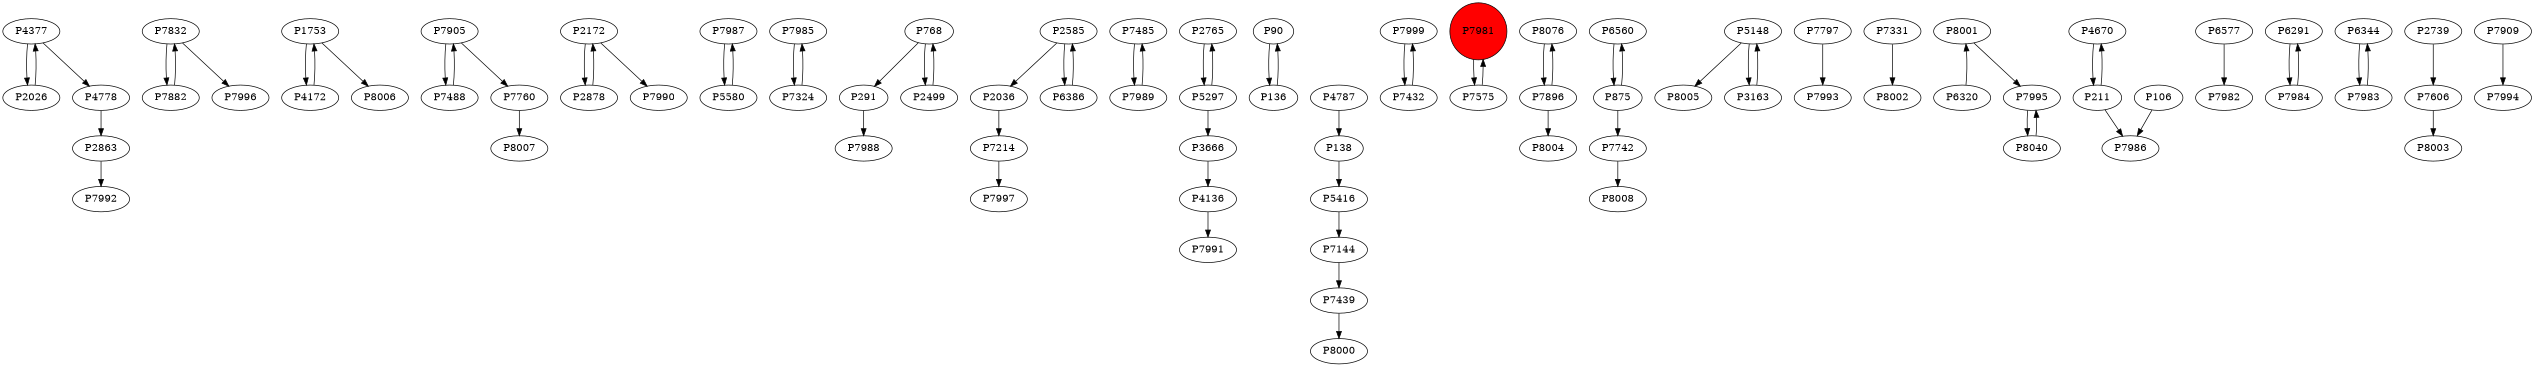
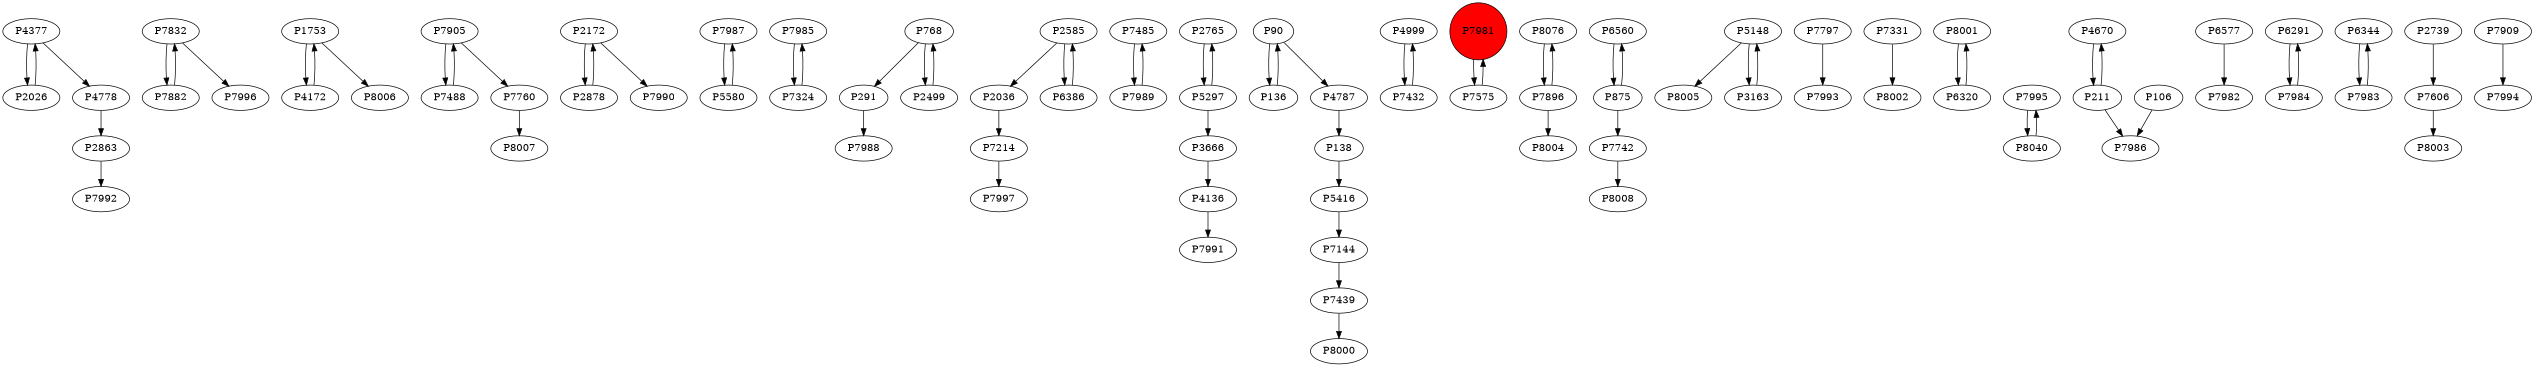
(1409, 31) -> (1409, 31)
none -> (1303, 62)
(1994, 62) -> (1957, 61)
